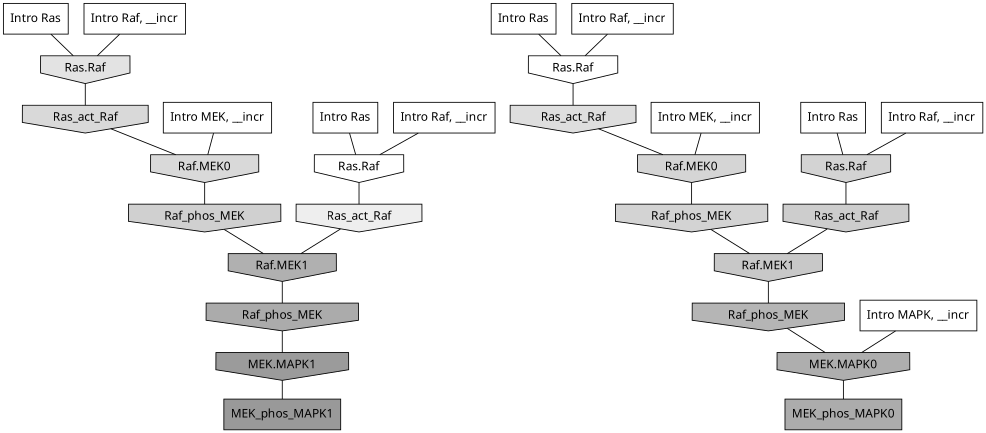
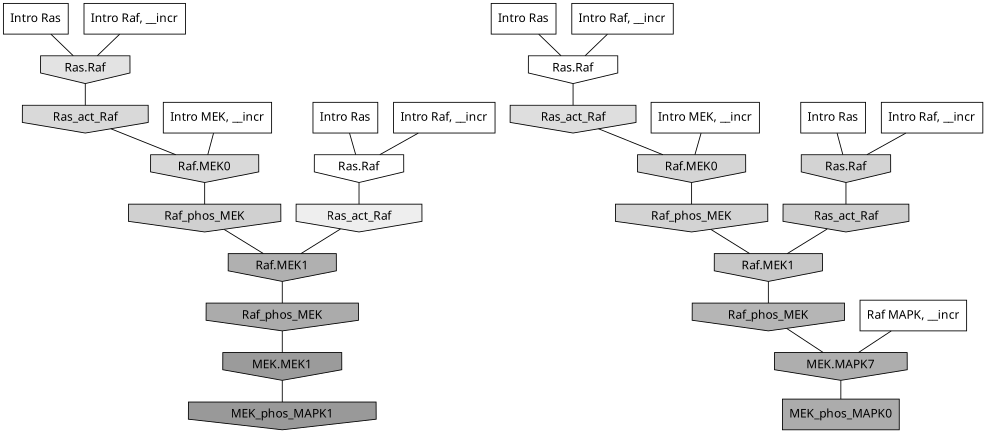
(918, 316) -> (913, 316)
(282, 365) -> (282, 365)
(843, 365) -> (841, 365)
(282, 414) -> (282, 414)
